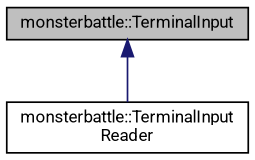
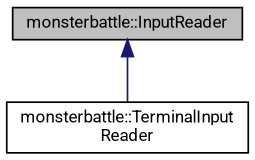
(128, 24) -> (128, 24)
